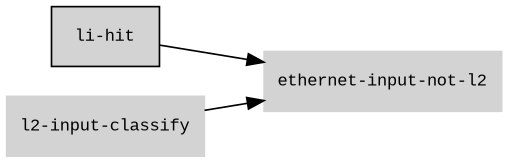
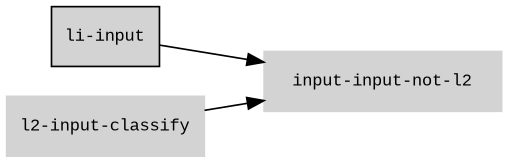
(105, 37) -> (105, 37)
(383, 81) -> (383, 81)
